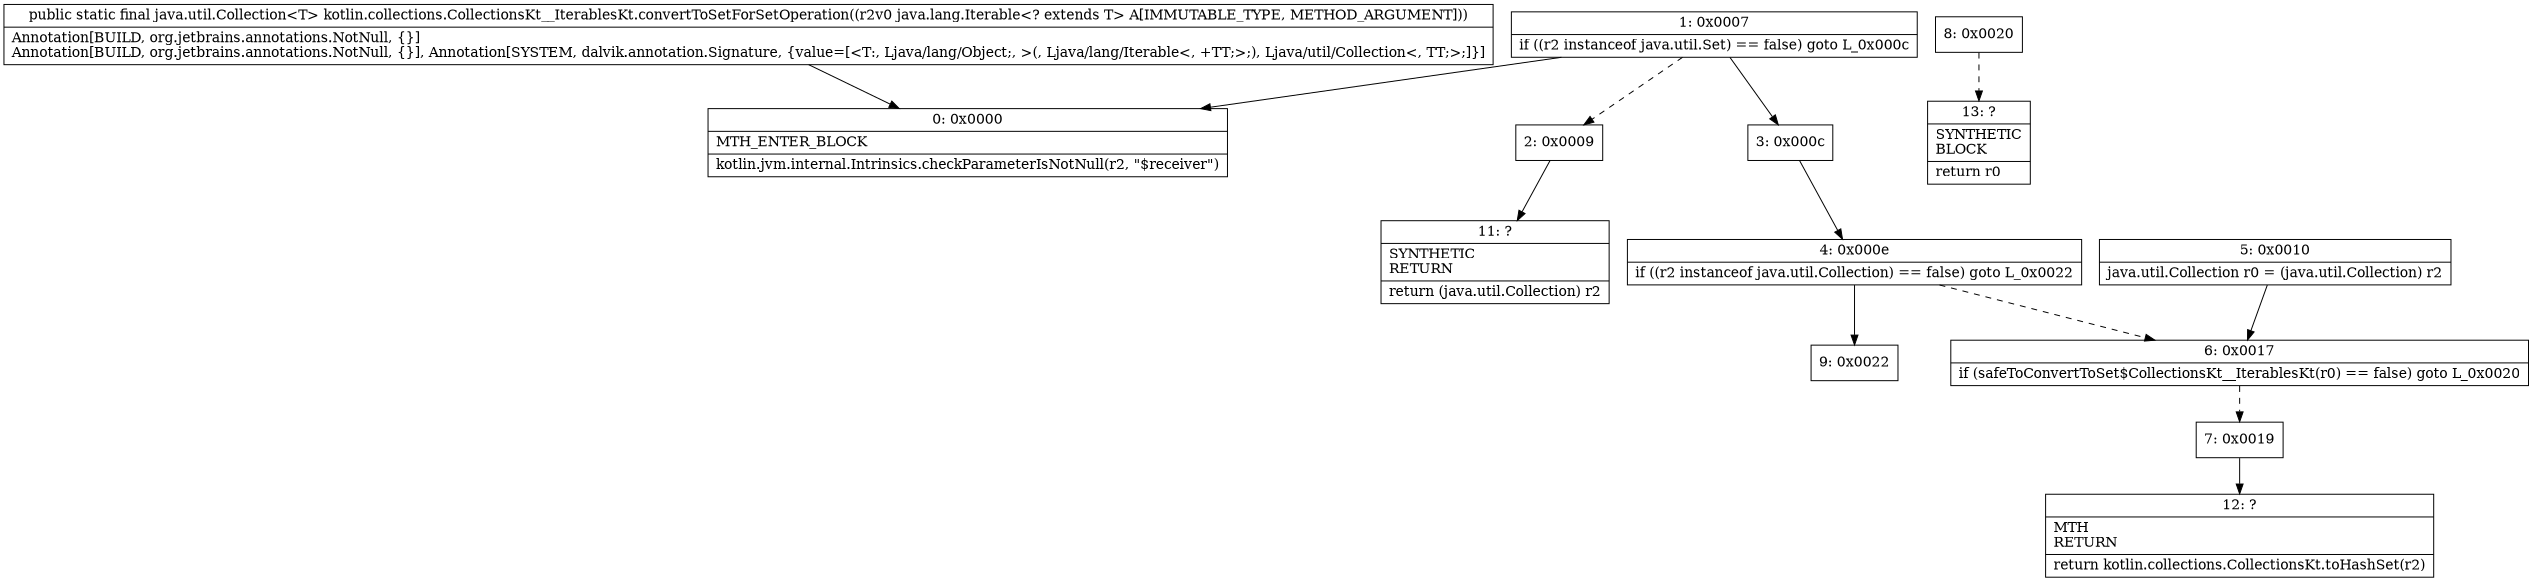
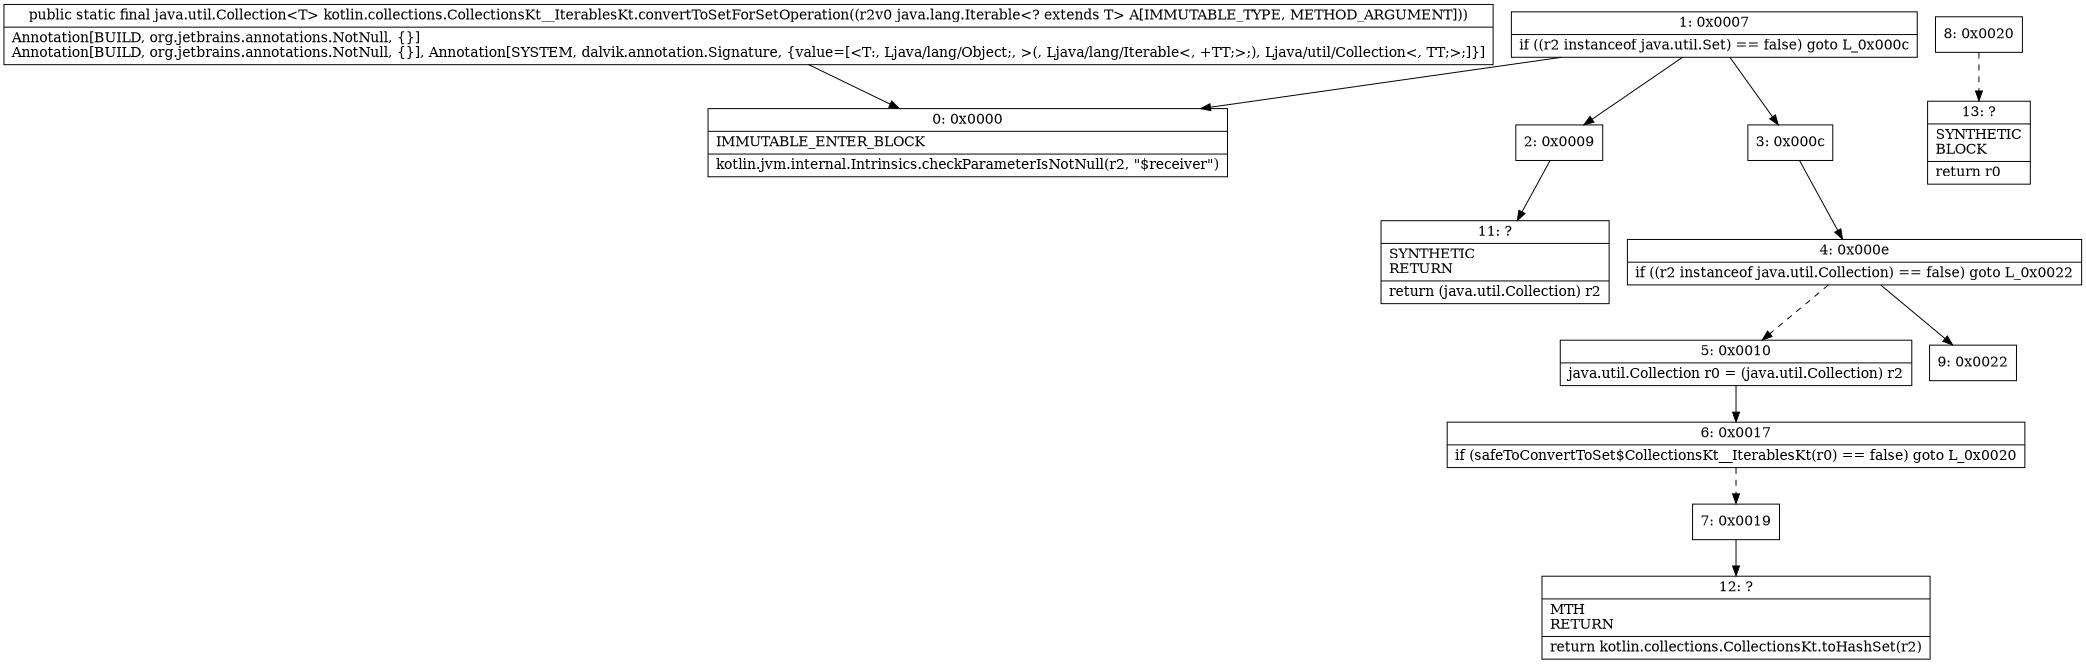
(1637, 88) -> (1637, 88)
(792, 142) -> (821, 142)
(2042, 311) -> (1799, 309)
